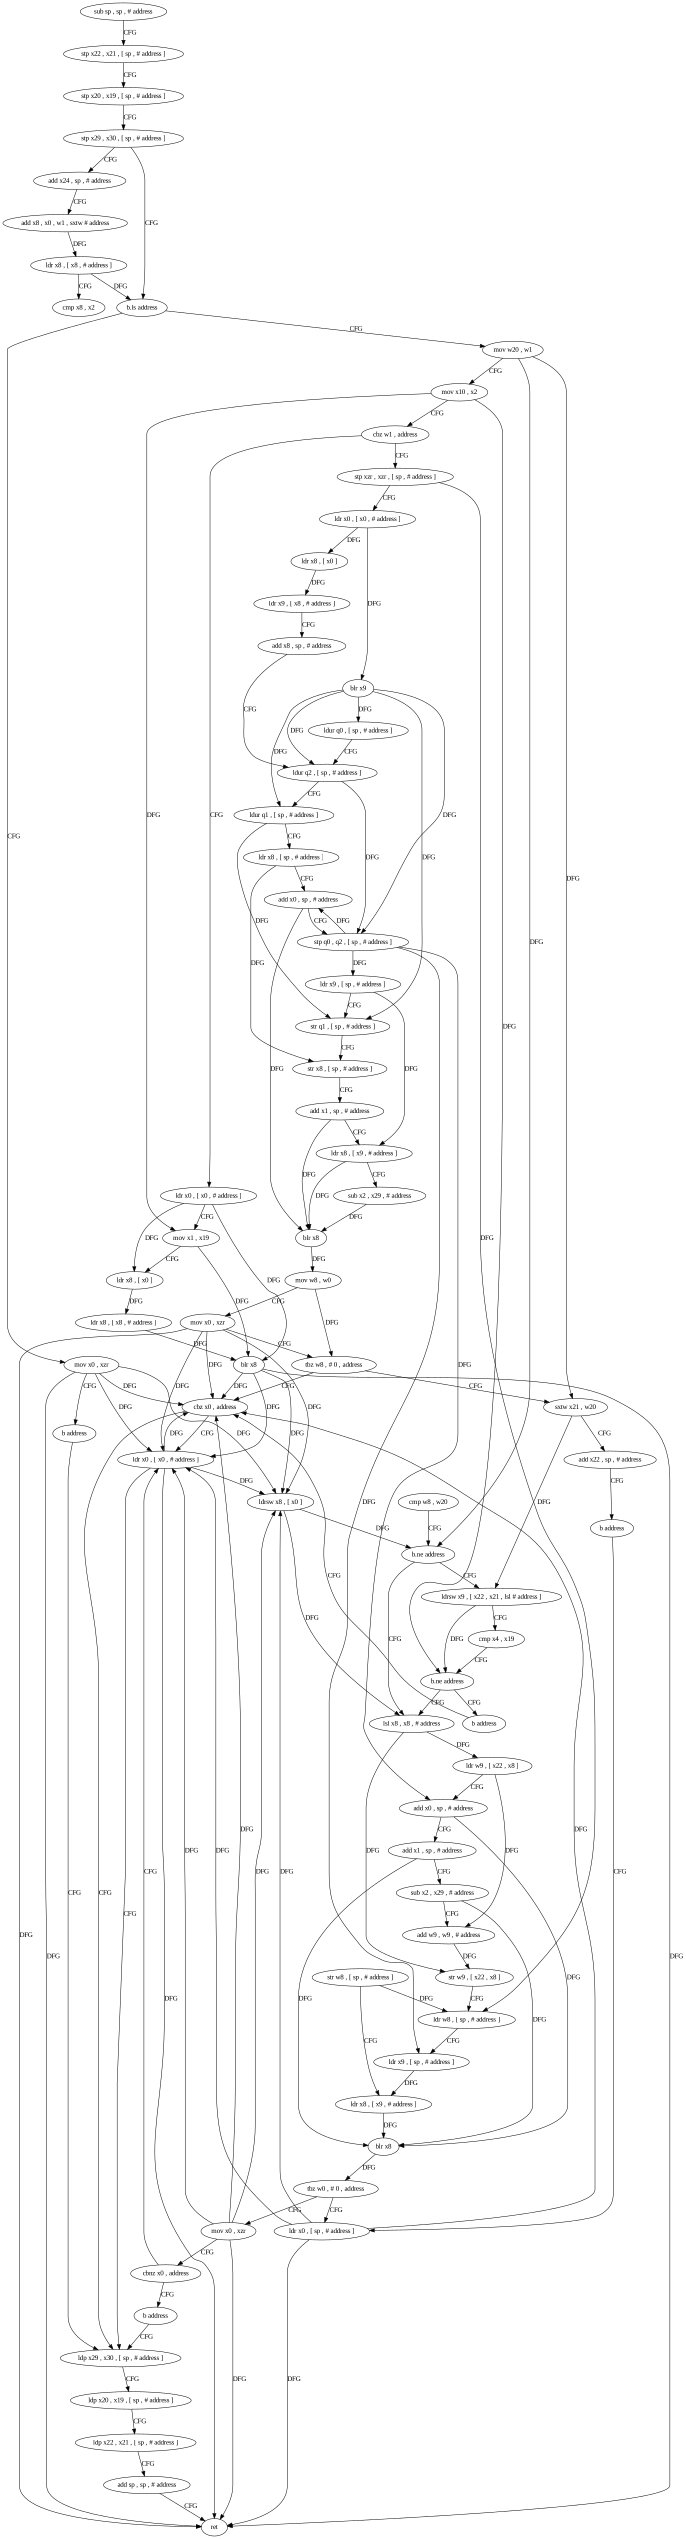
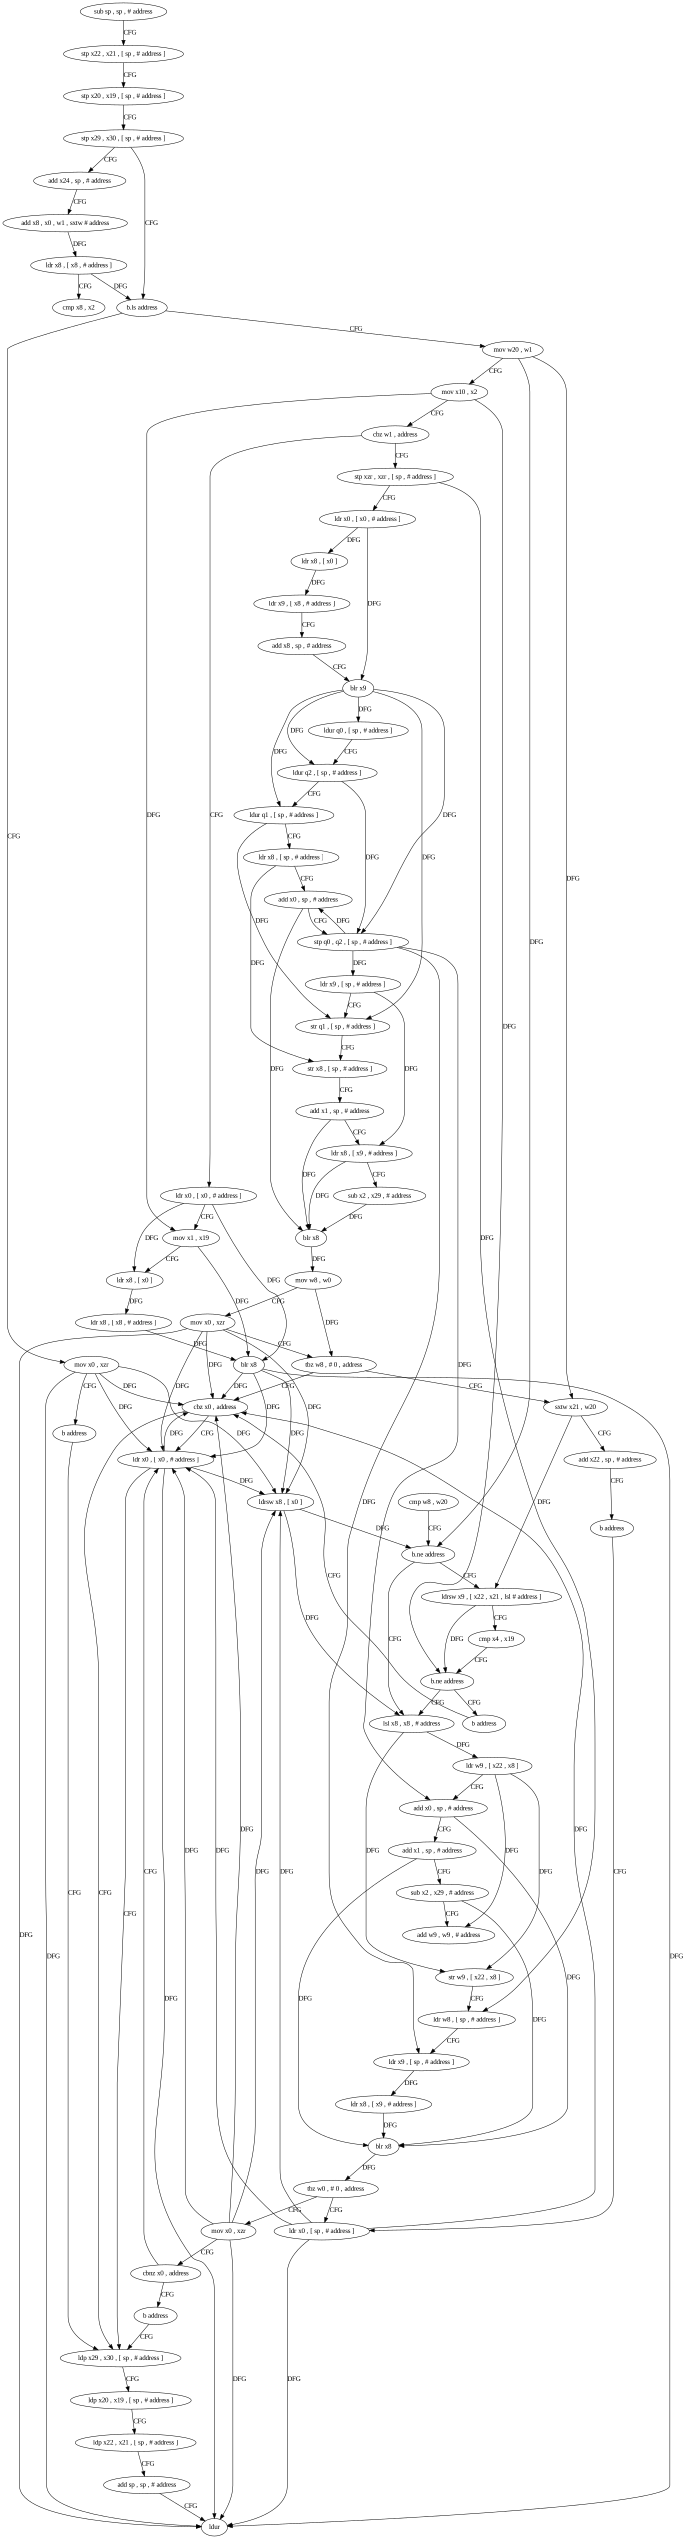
(244, 713) -> (329, 666)
(460, 1954) -> (539, 1872)
(360, 1978) -> none
(214, 2527) -> (214, 2527)
